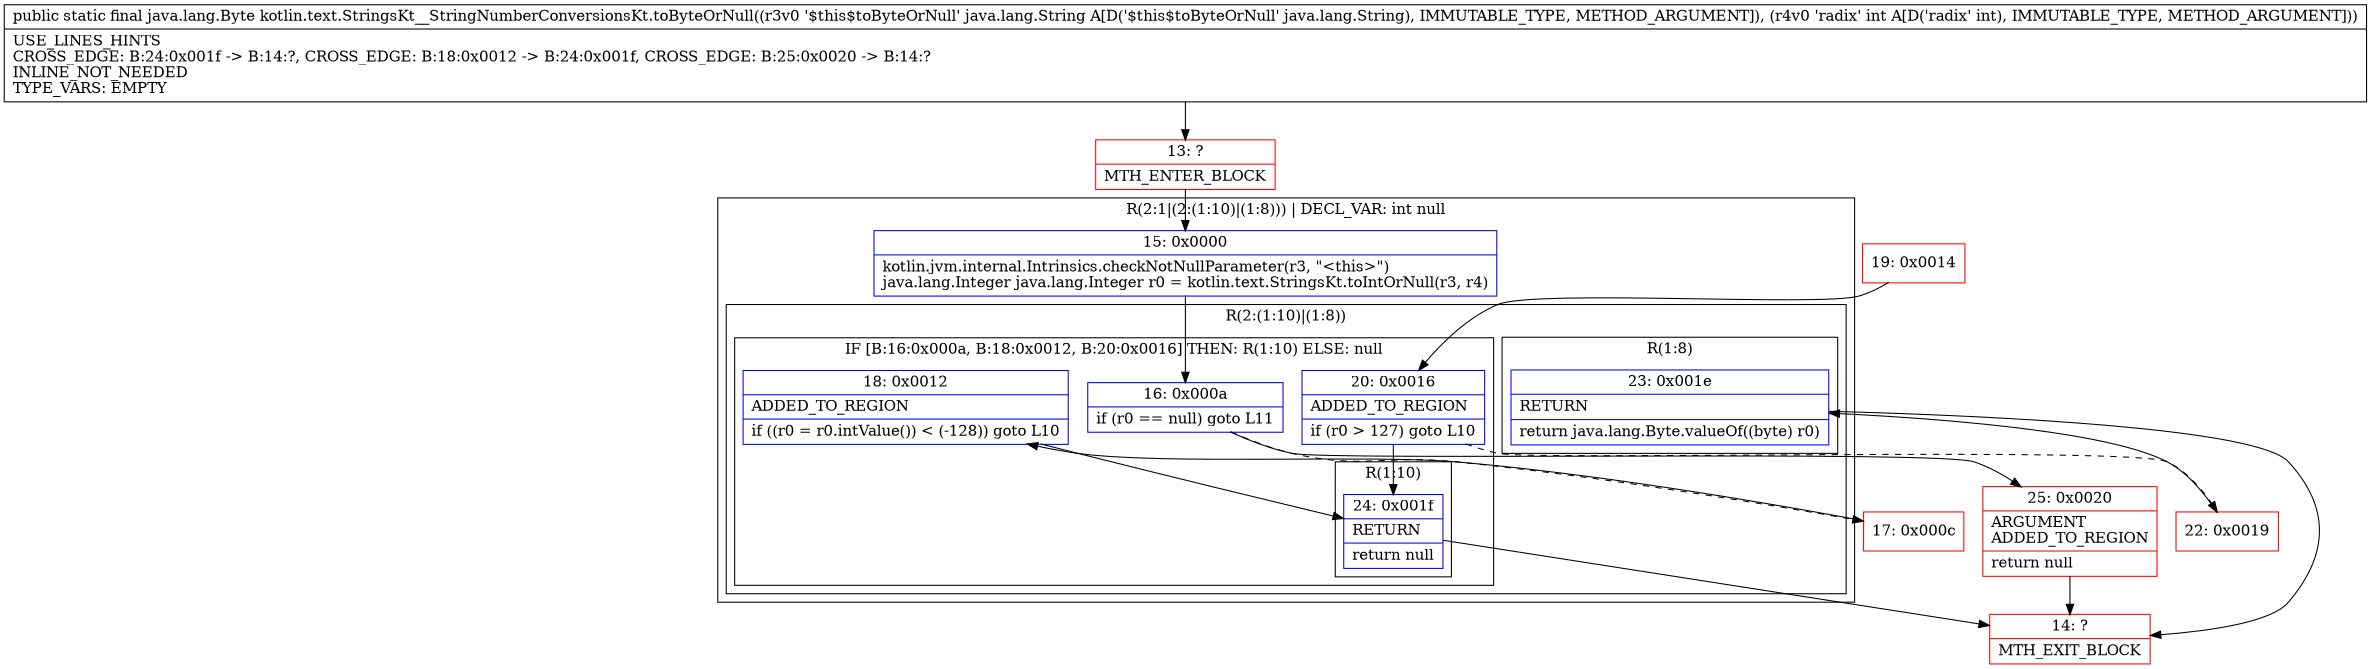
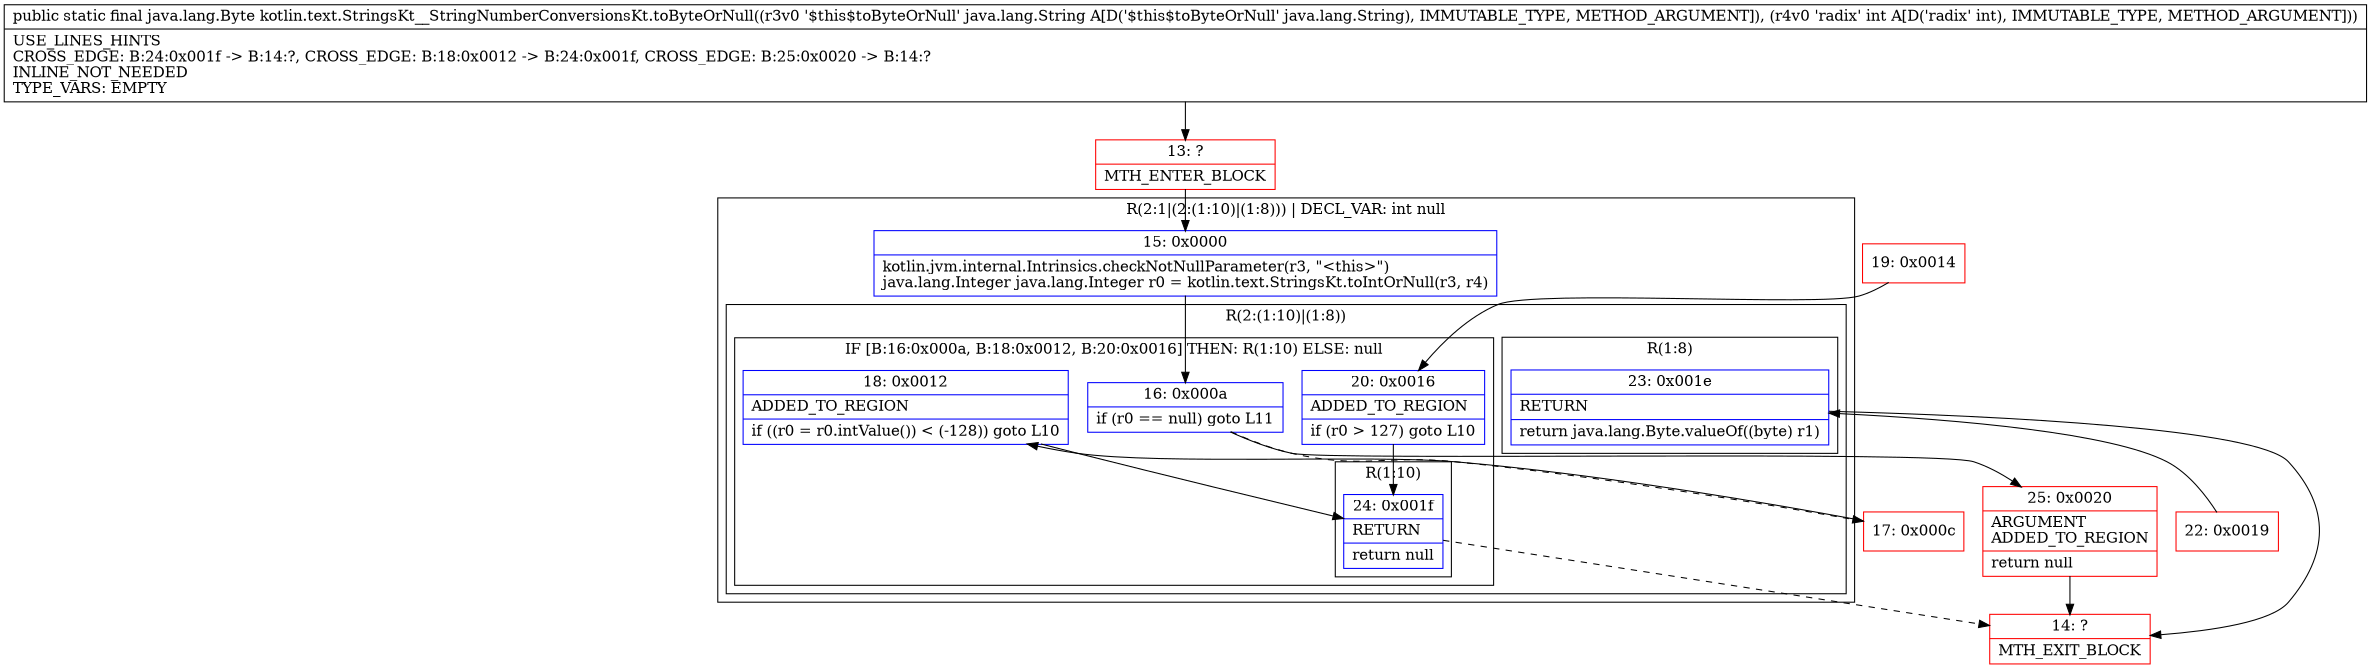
(1670, 432) -> (1670, 432)
(1980, 455) -> none
(1711, 582) -> (1711, 582)
